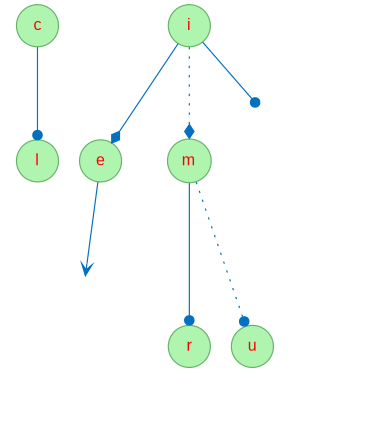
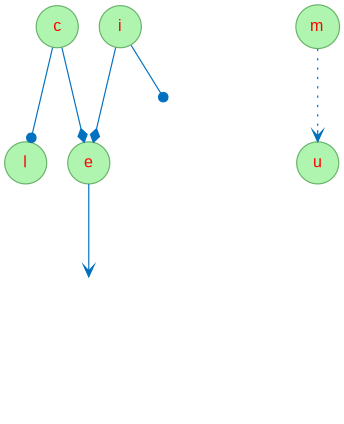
(189, 86) -> none
none -> (71, 88)
(219, 250) -> (318, 89)
(189, 346) -> none
